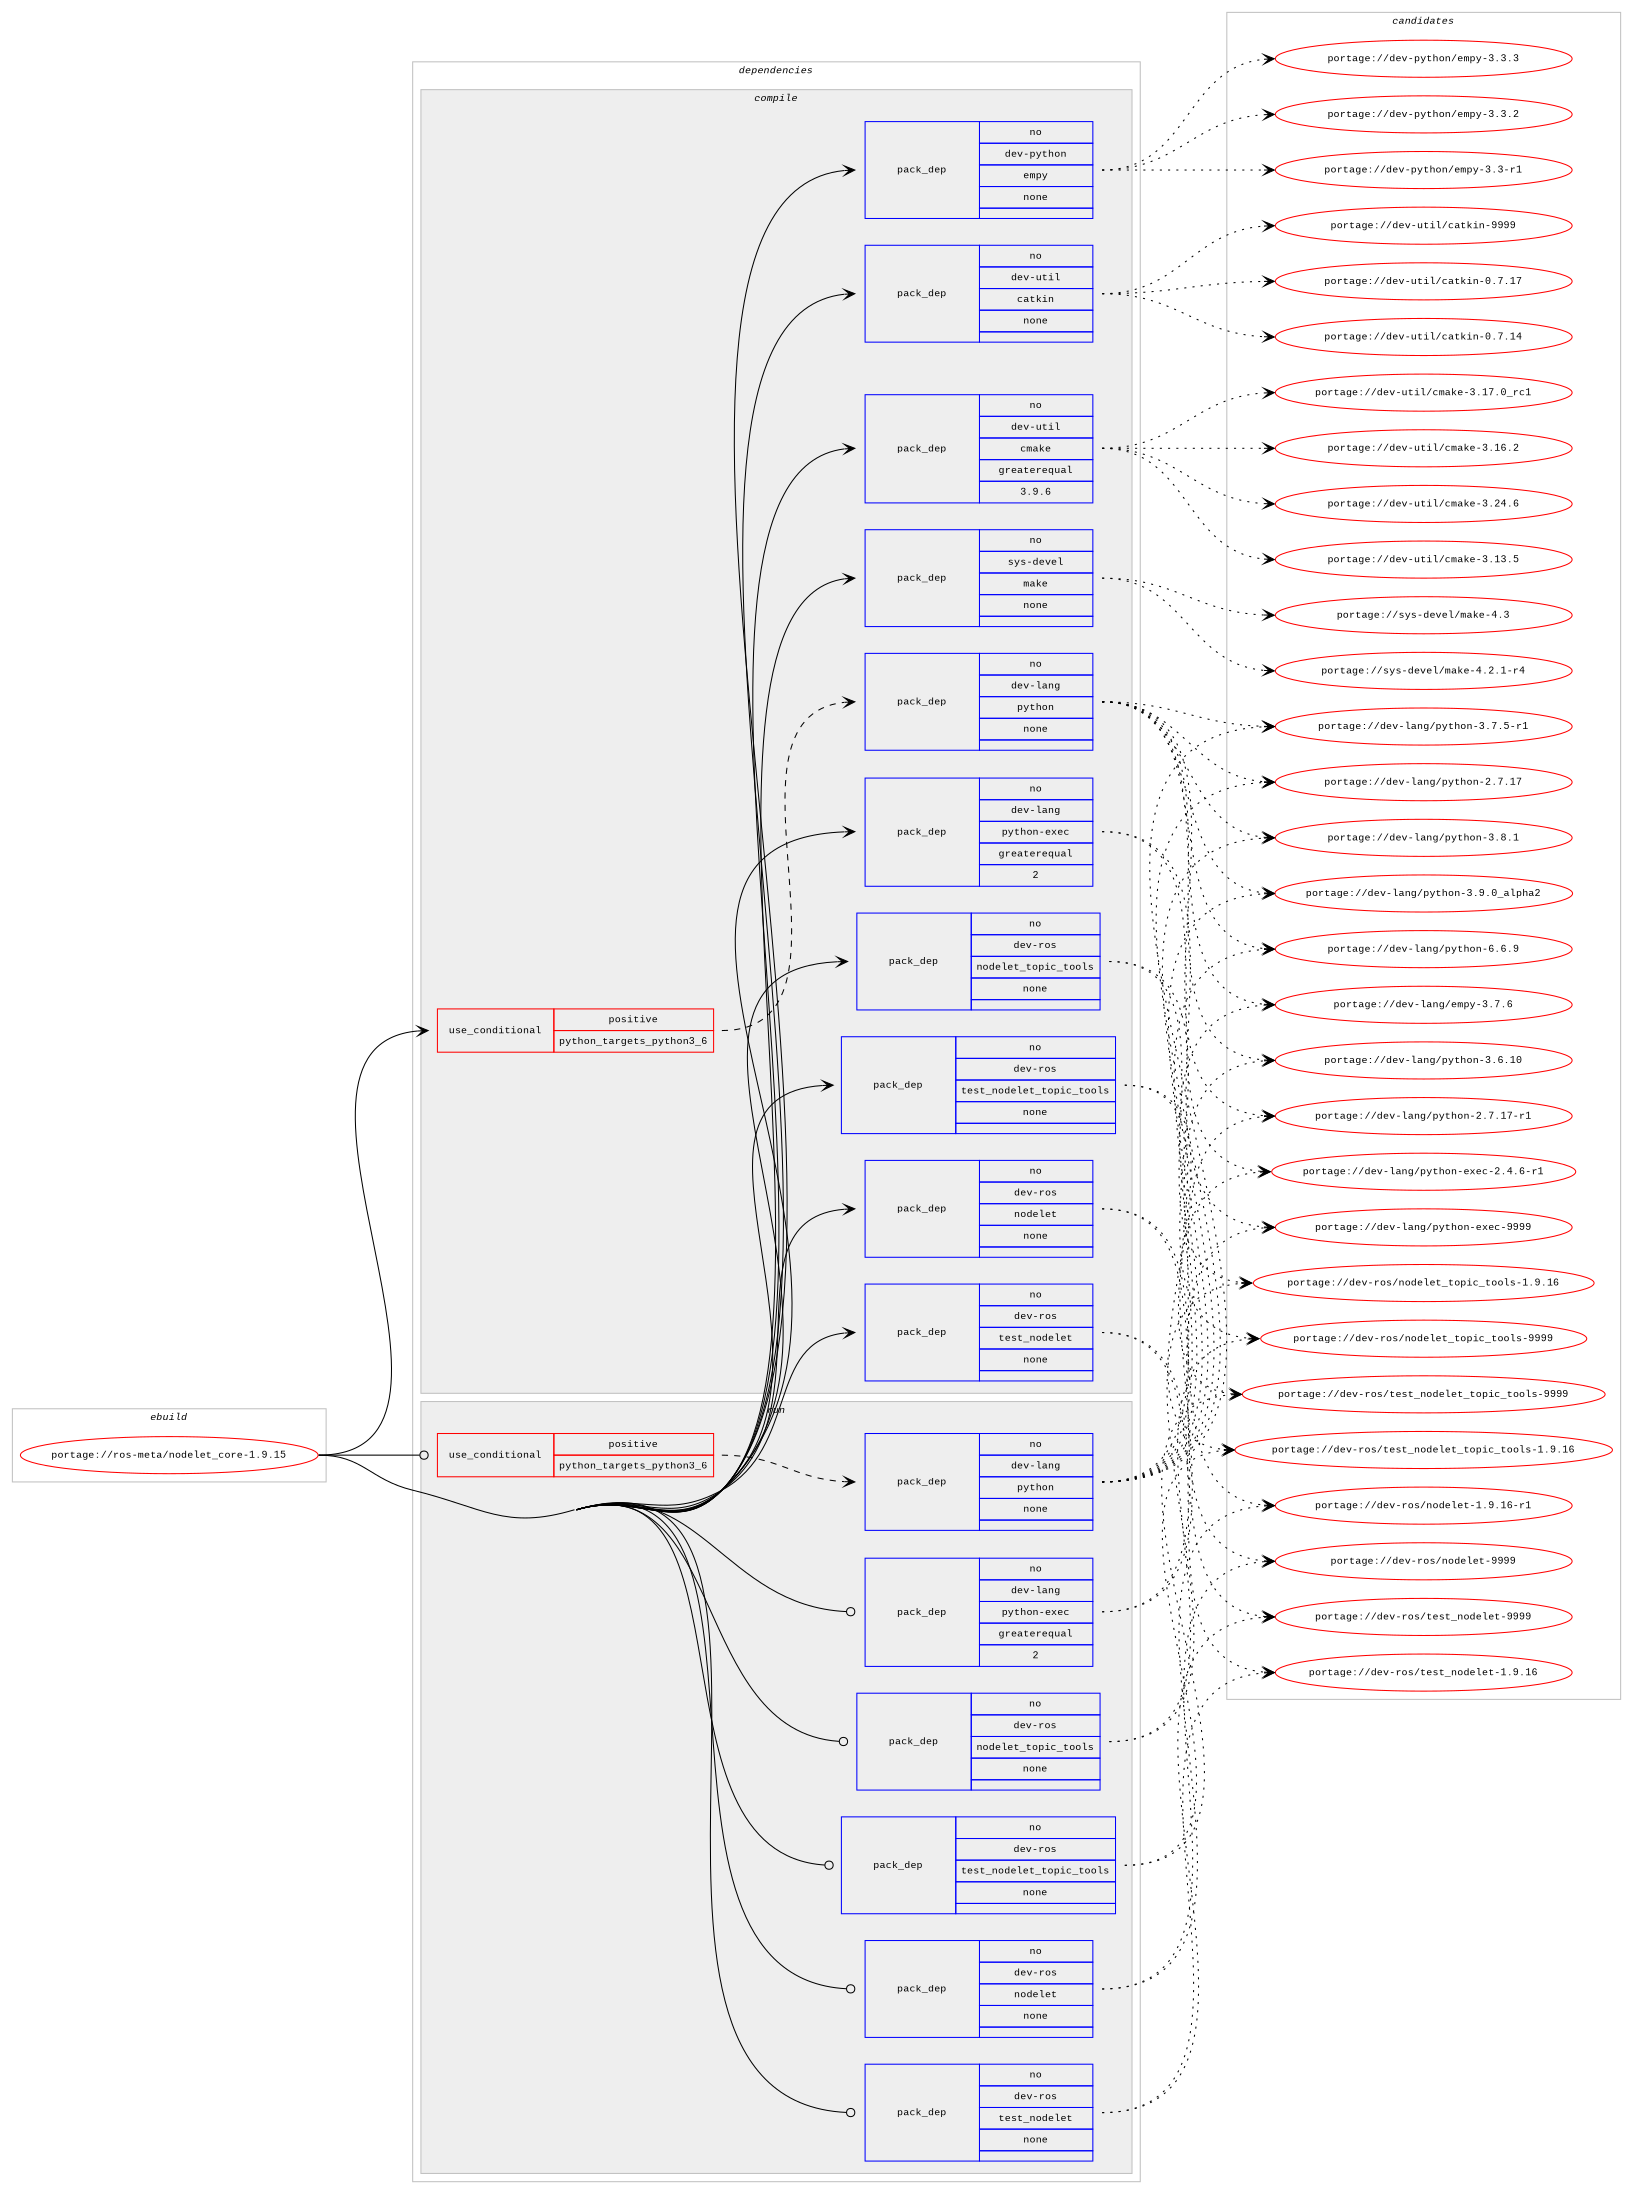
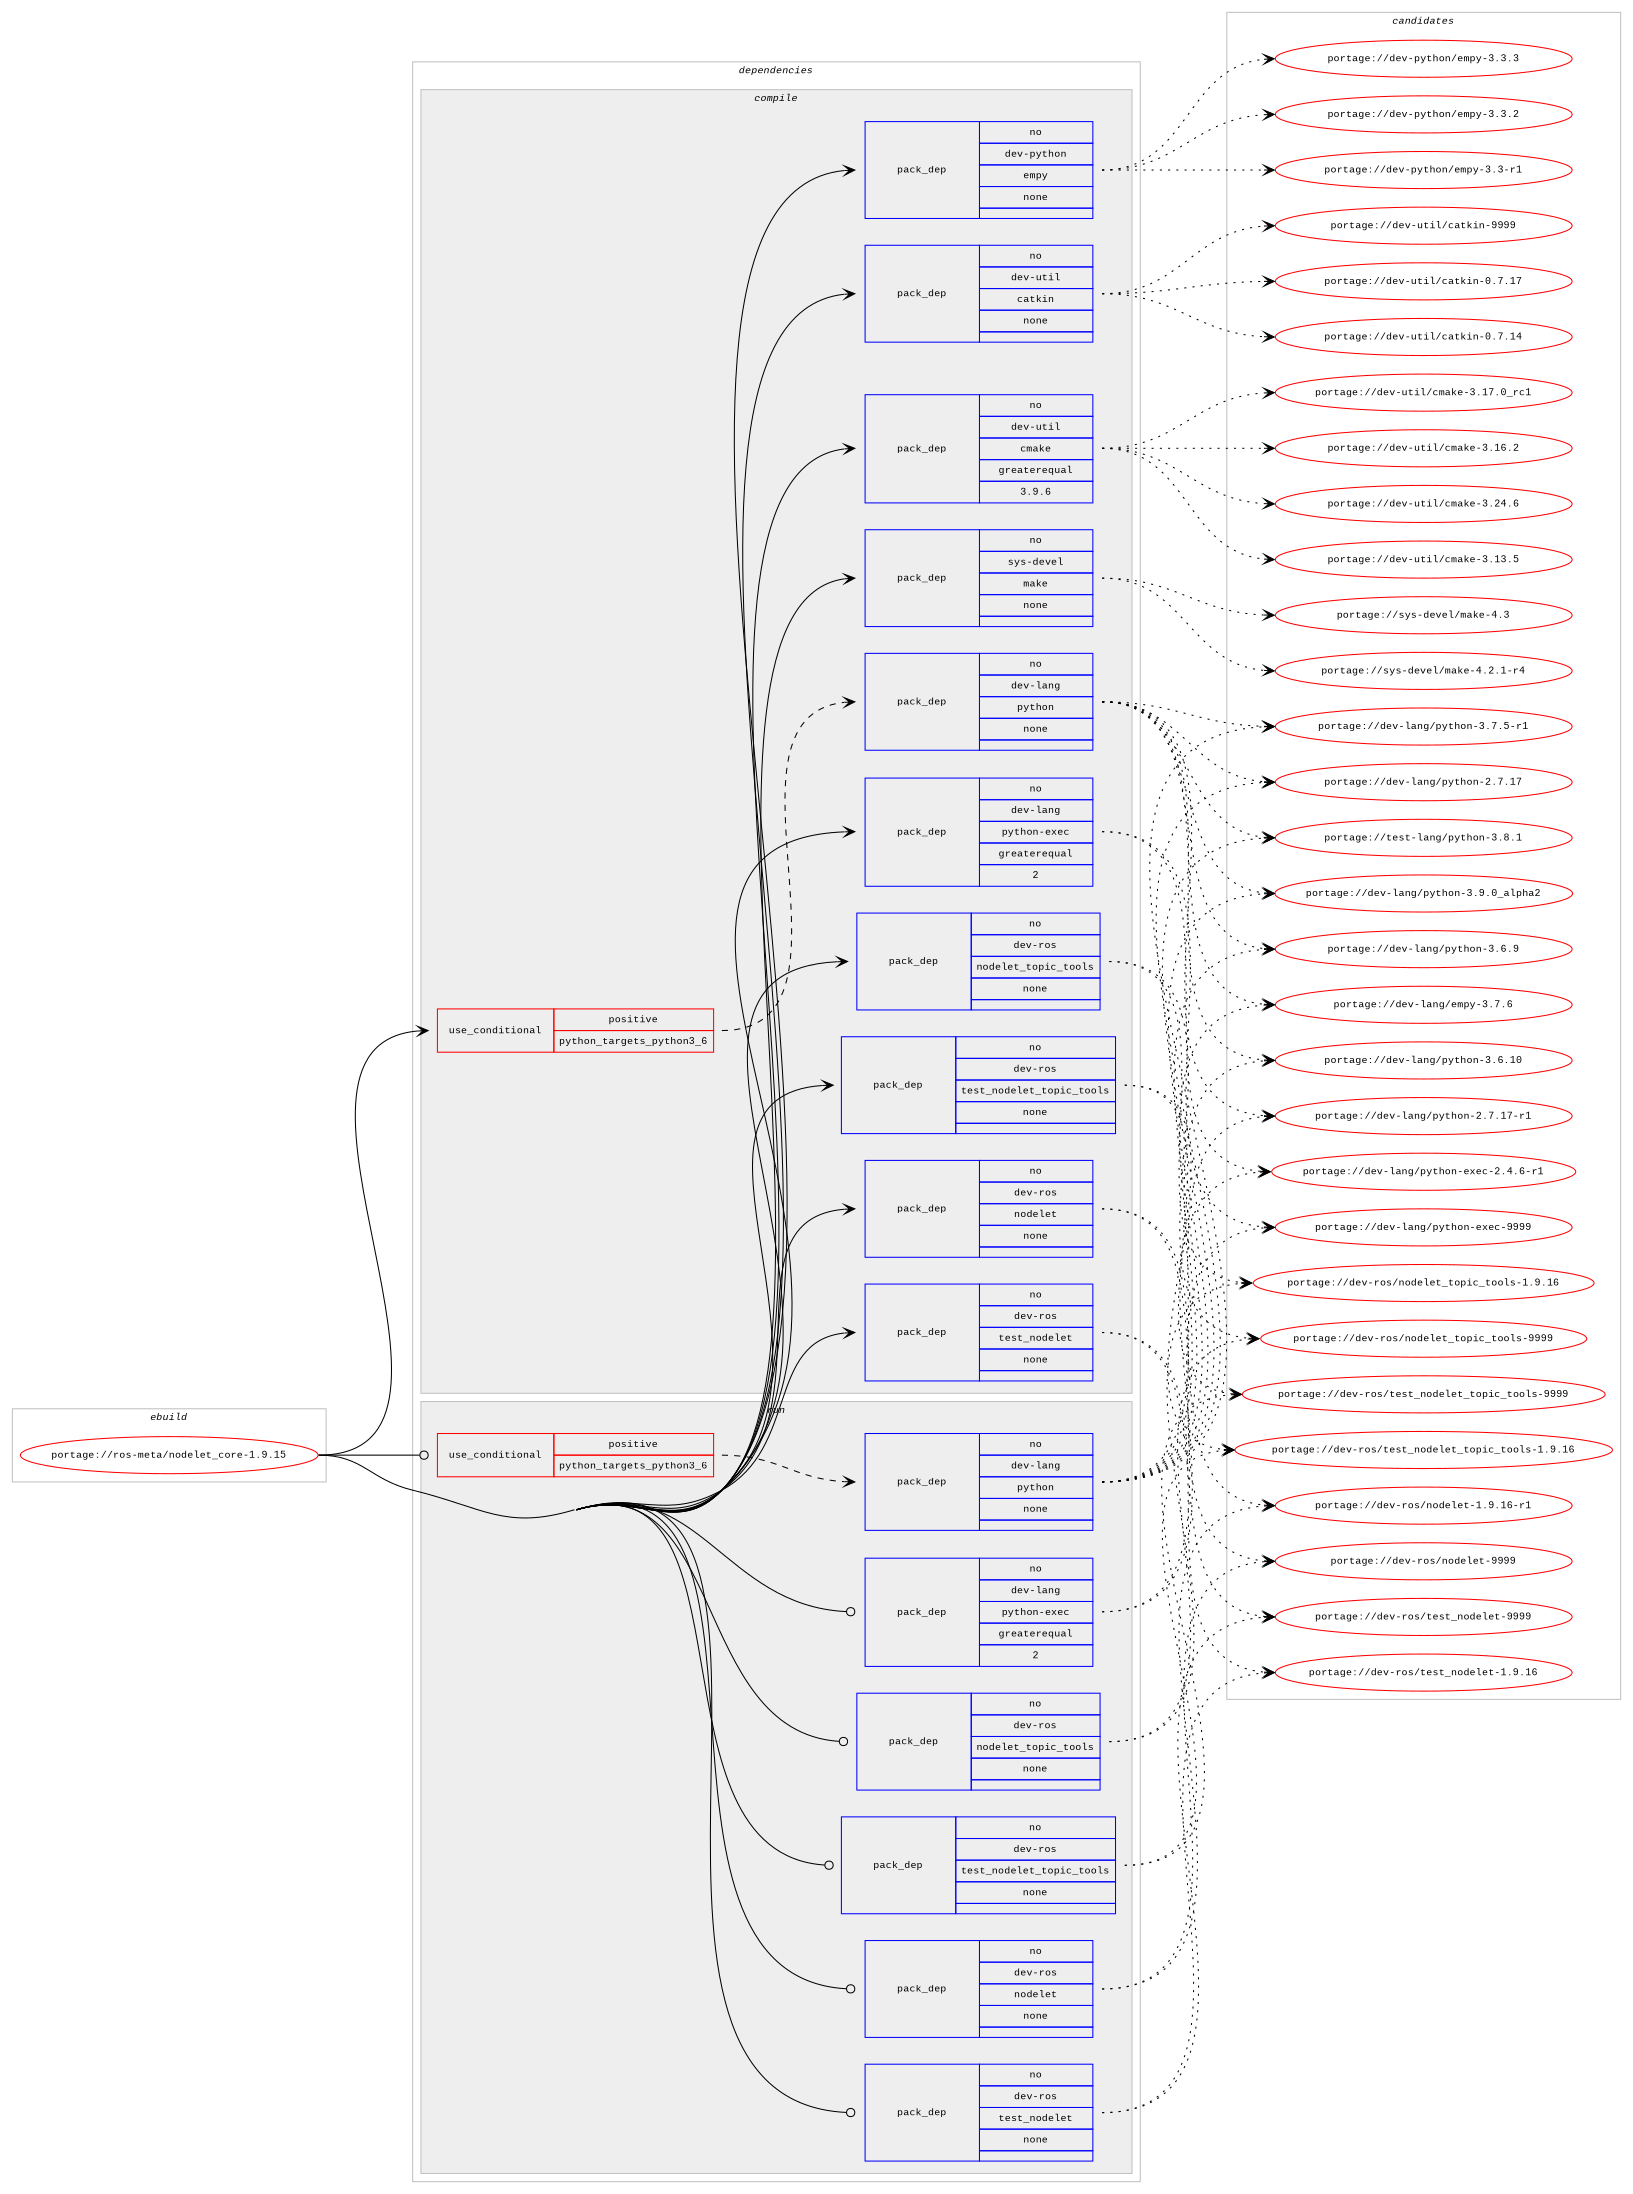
(1424, 838) -> (1424, 838)
(1424, 949) -> (1424, 949)
